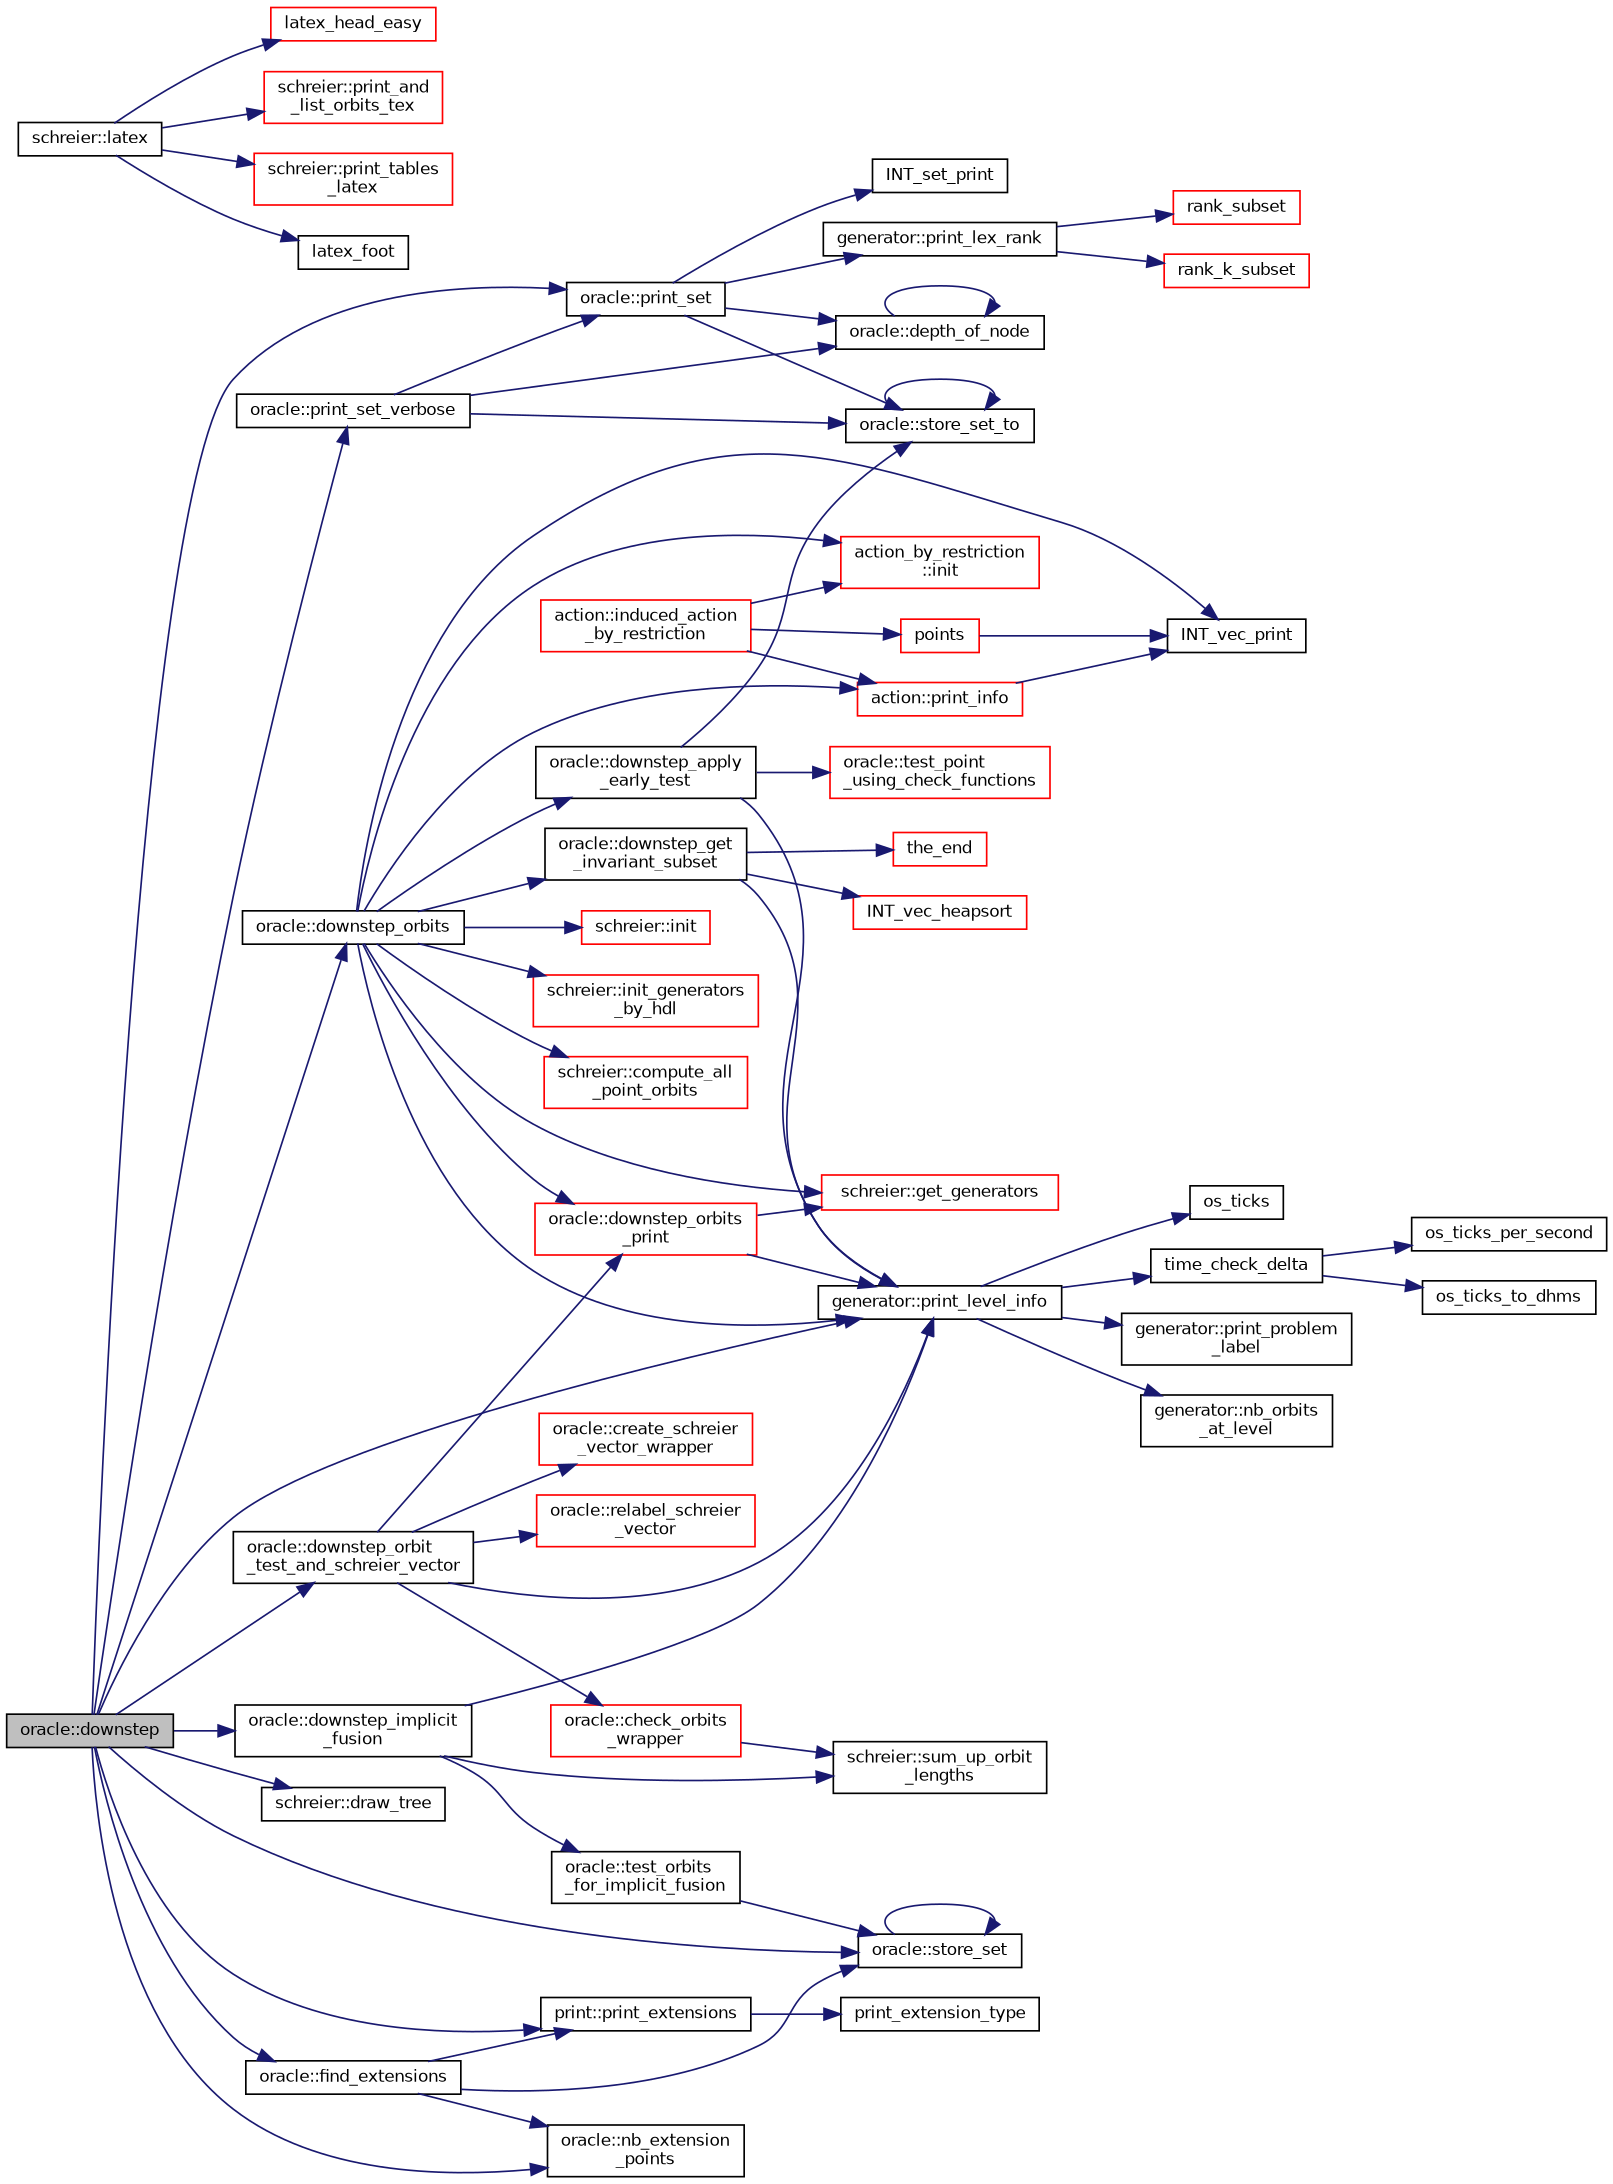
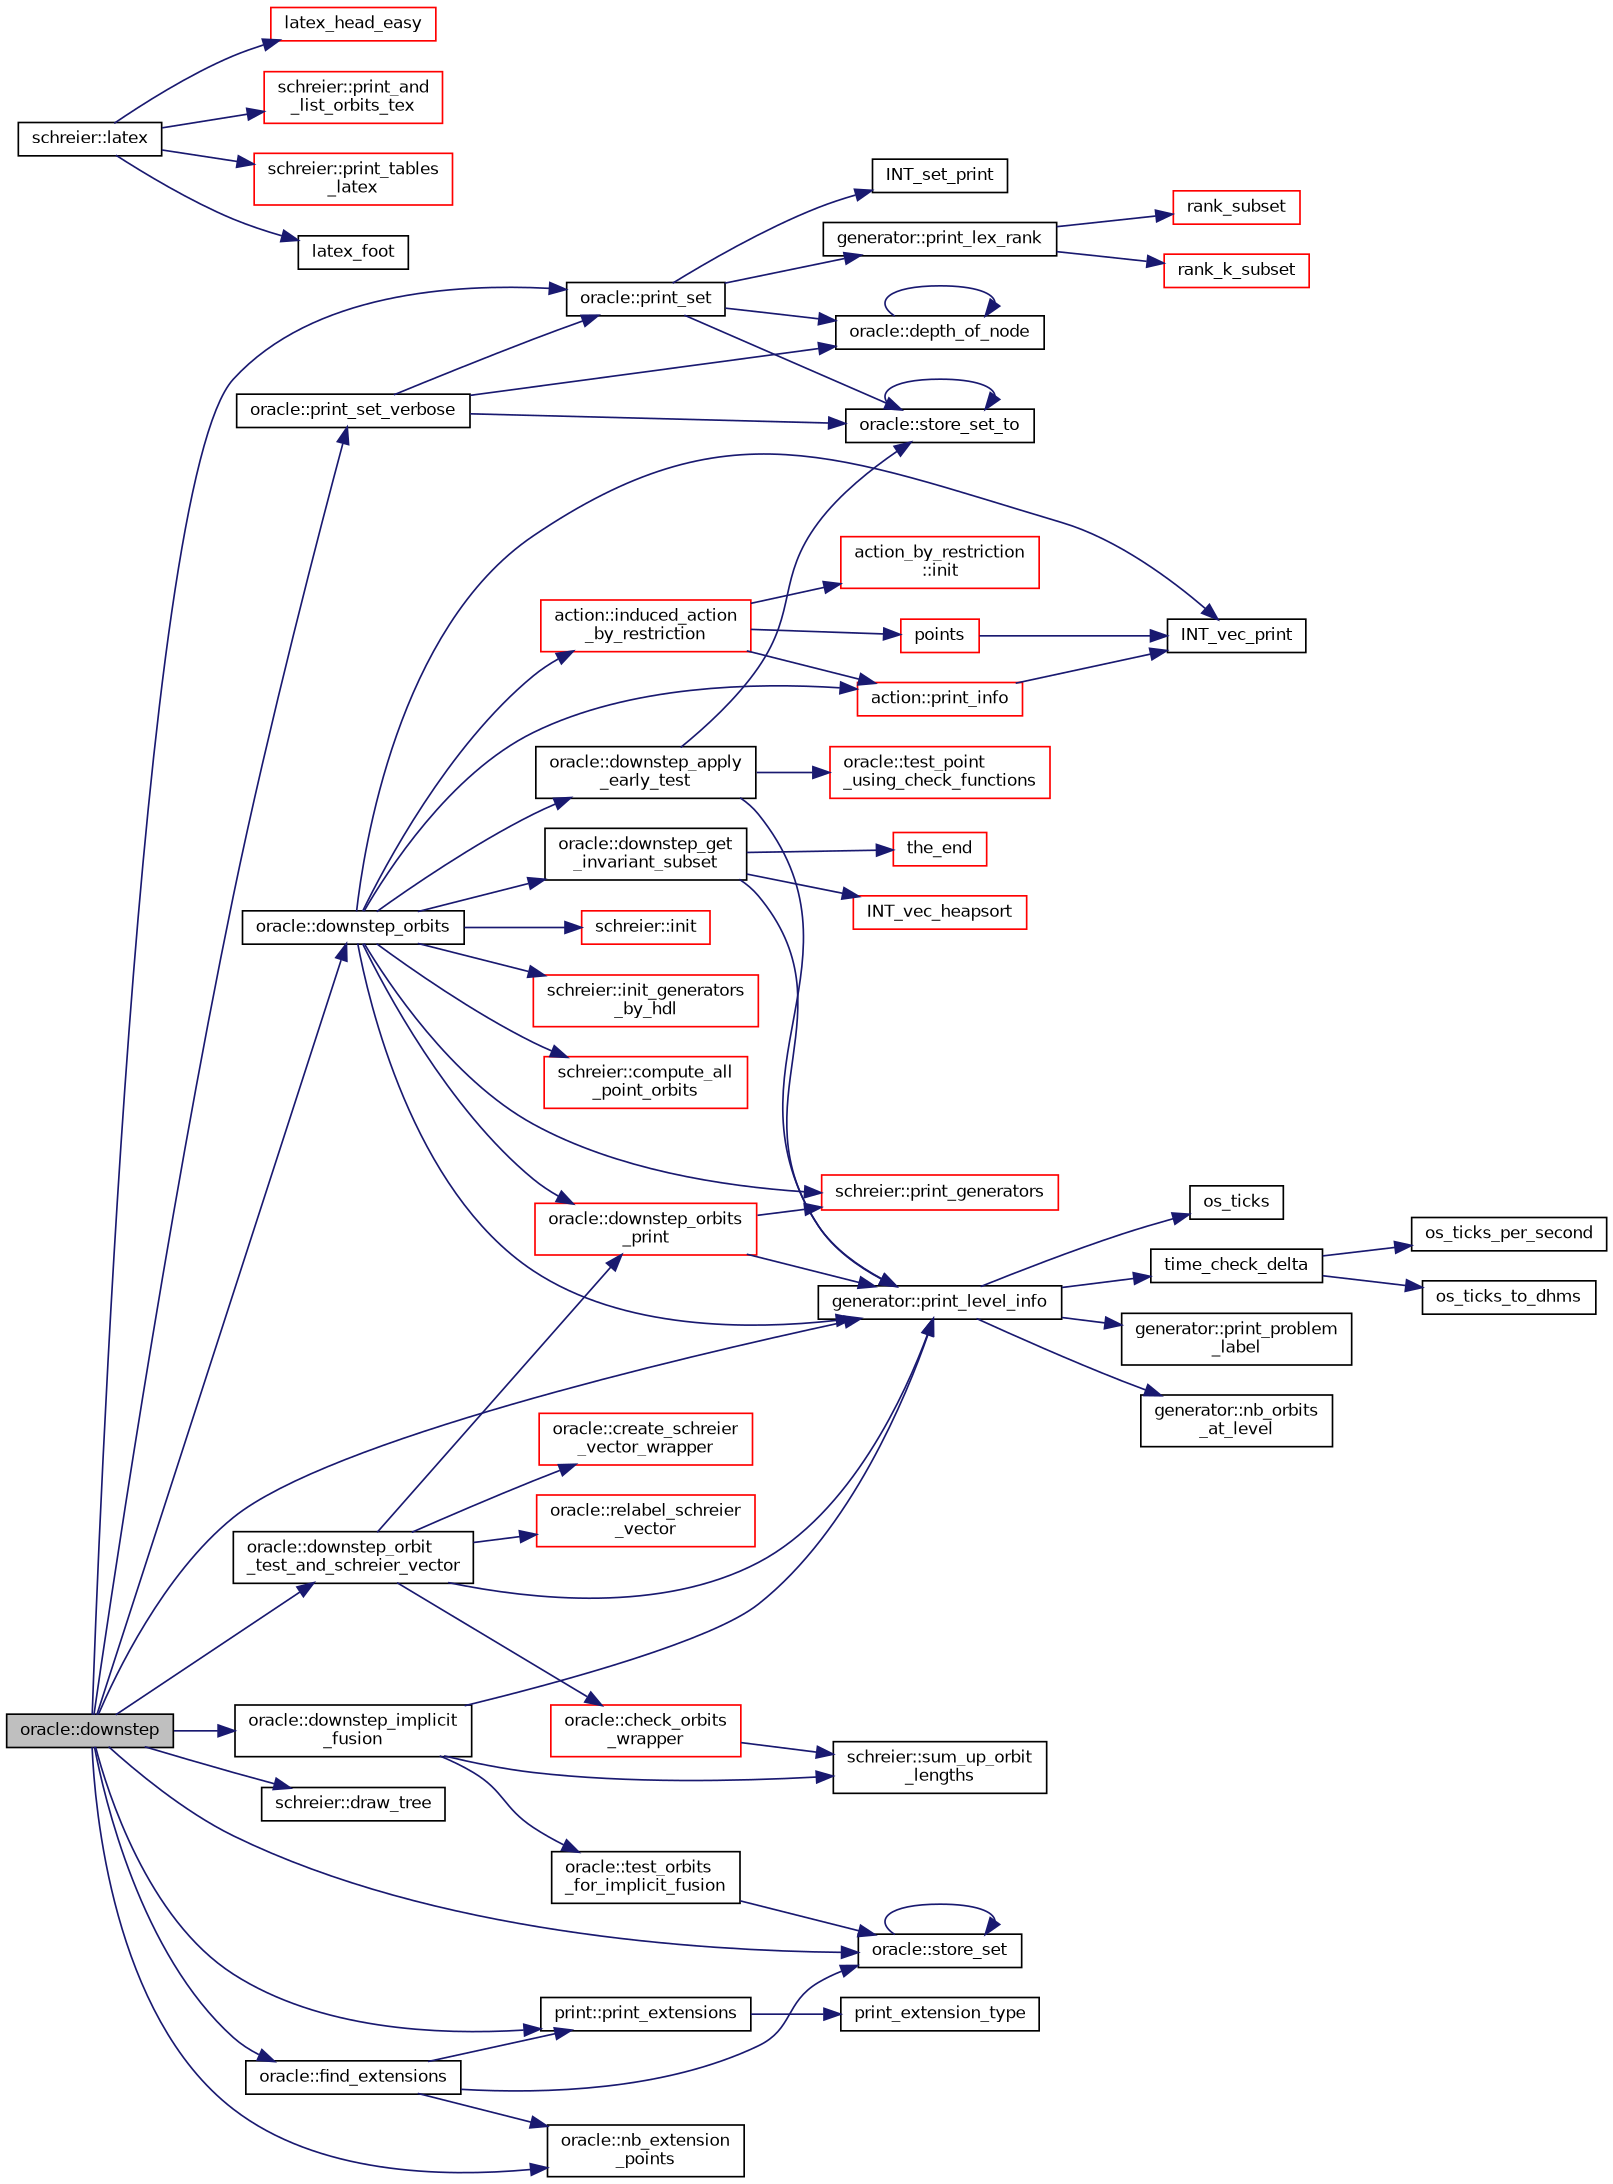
(502, 611) -> (445, 773)
(940, 1192) -> (940, 1192)
